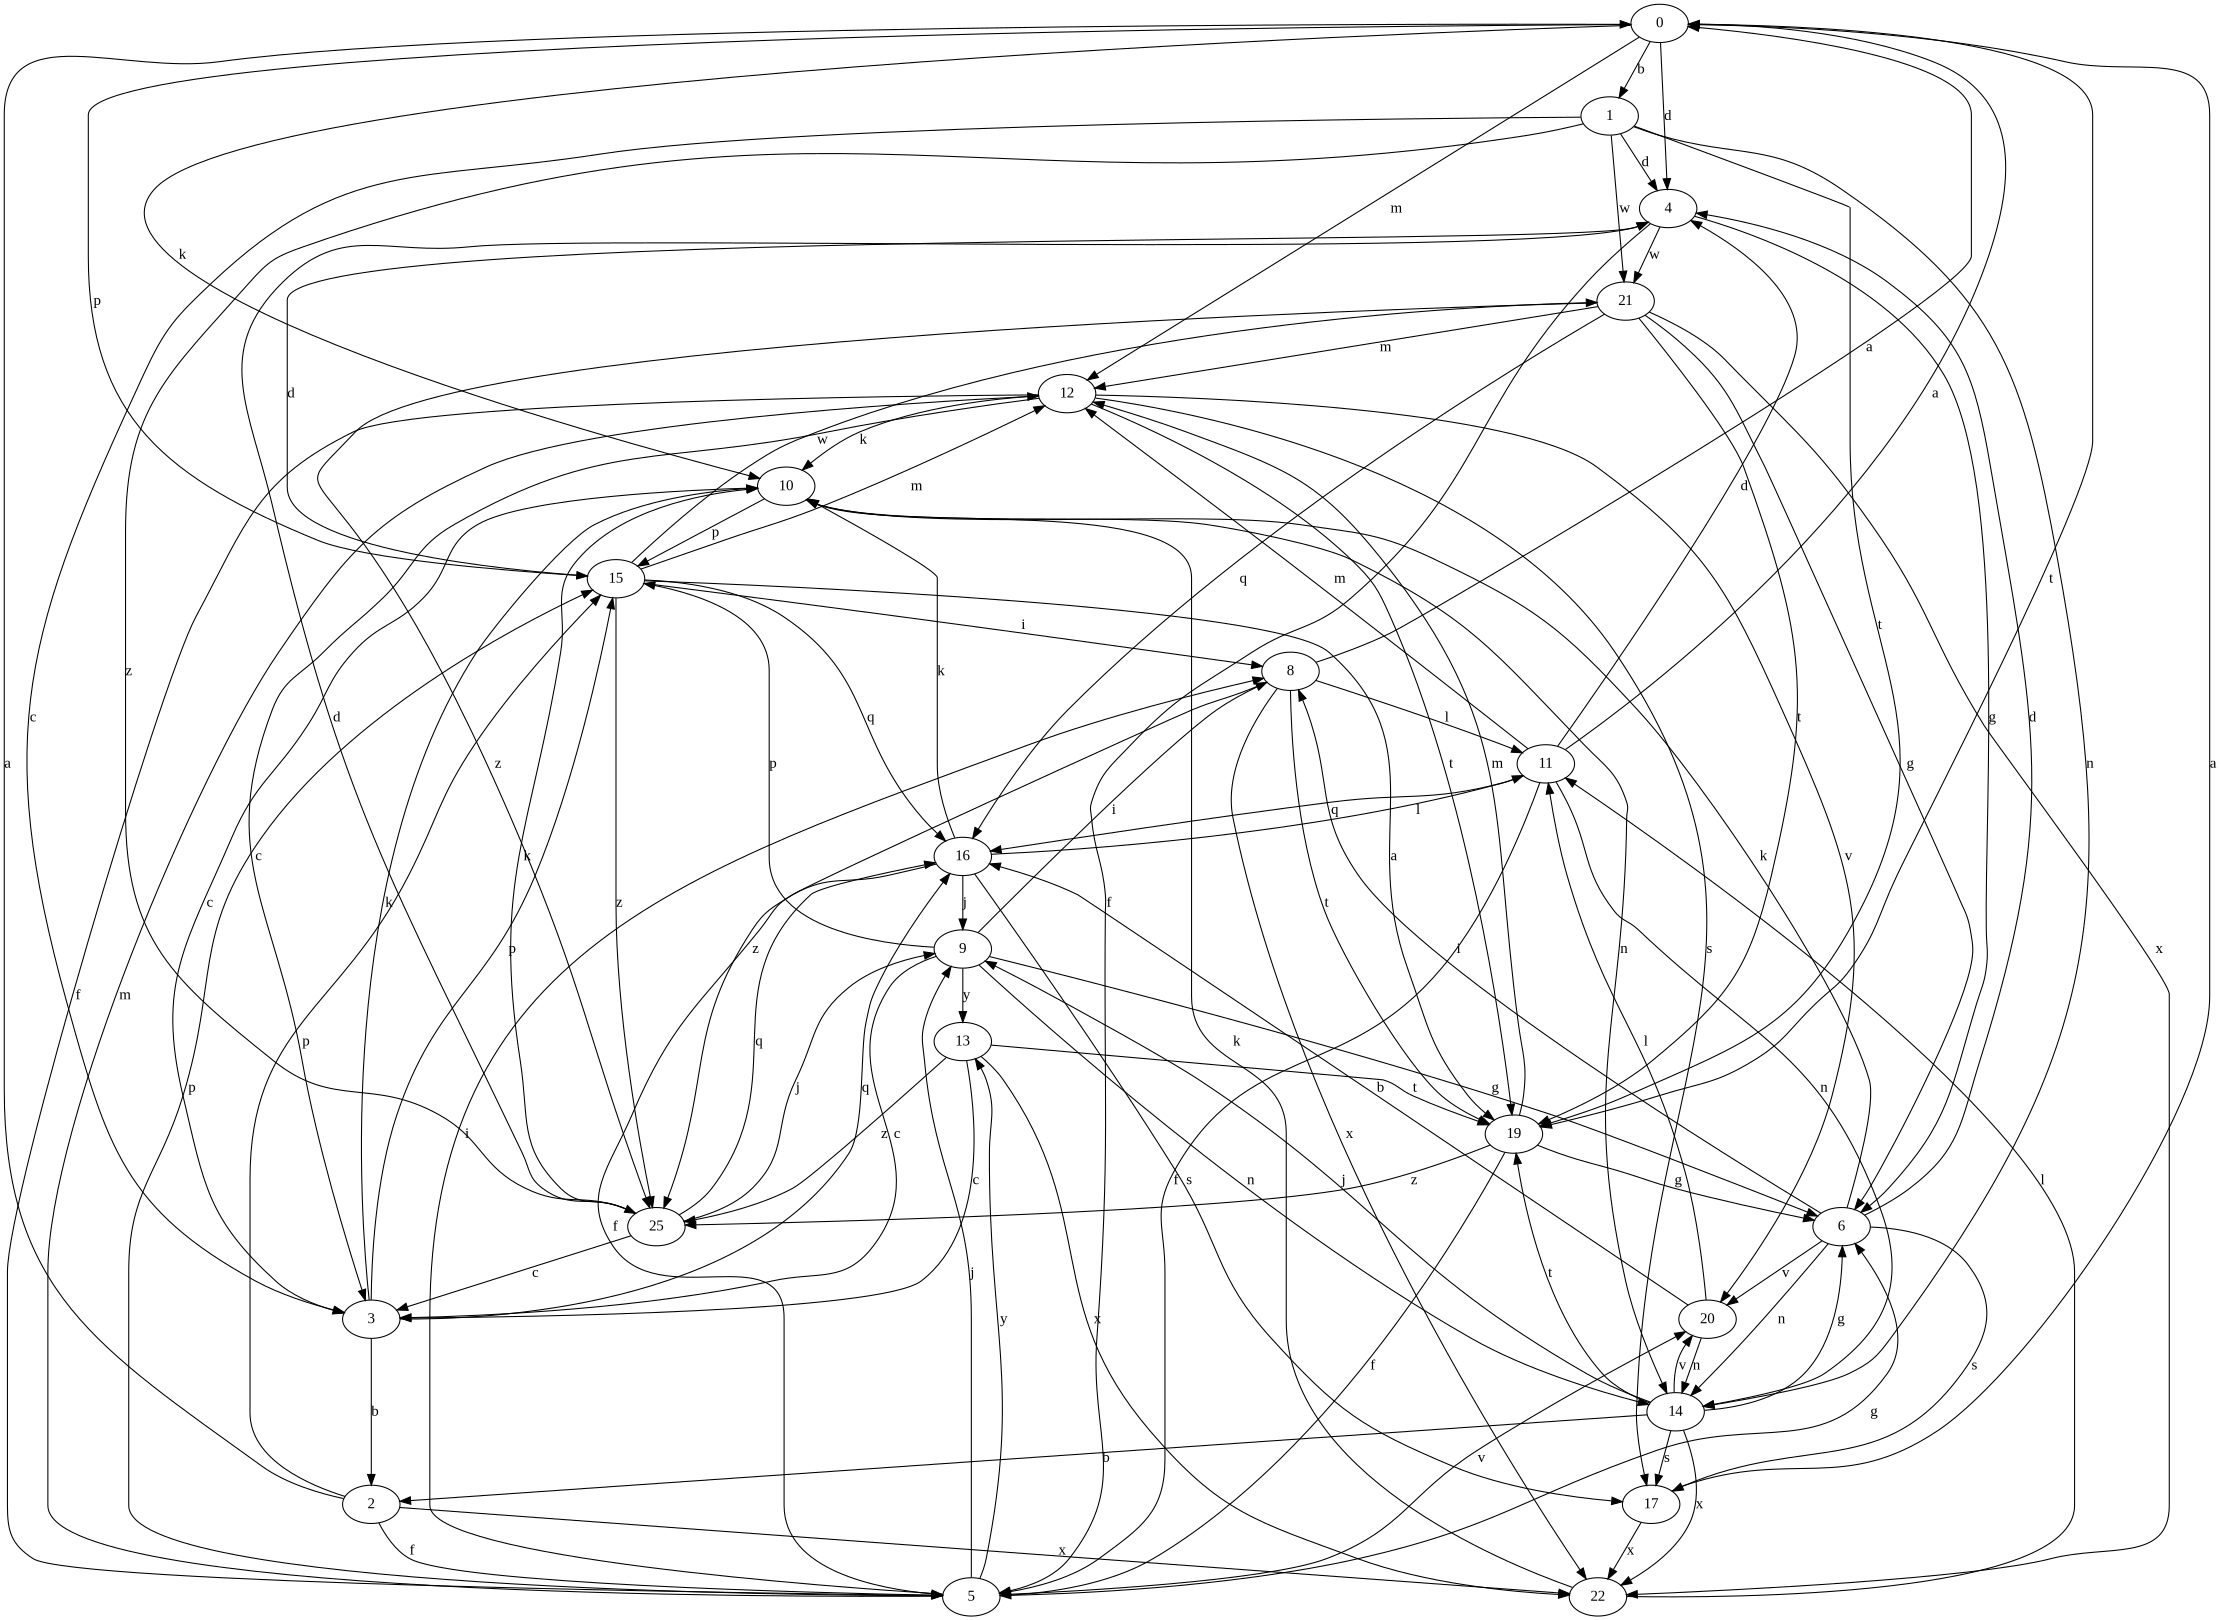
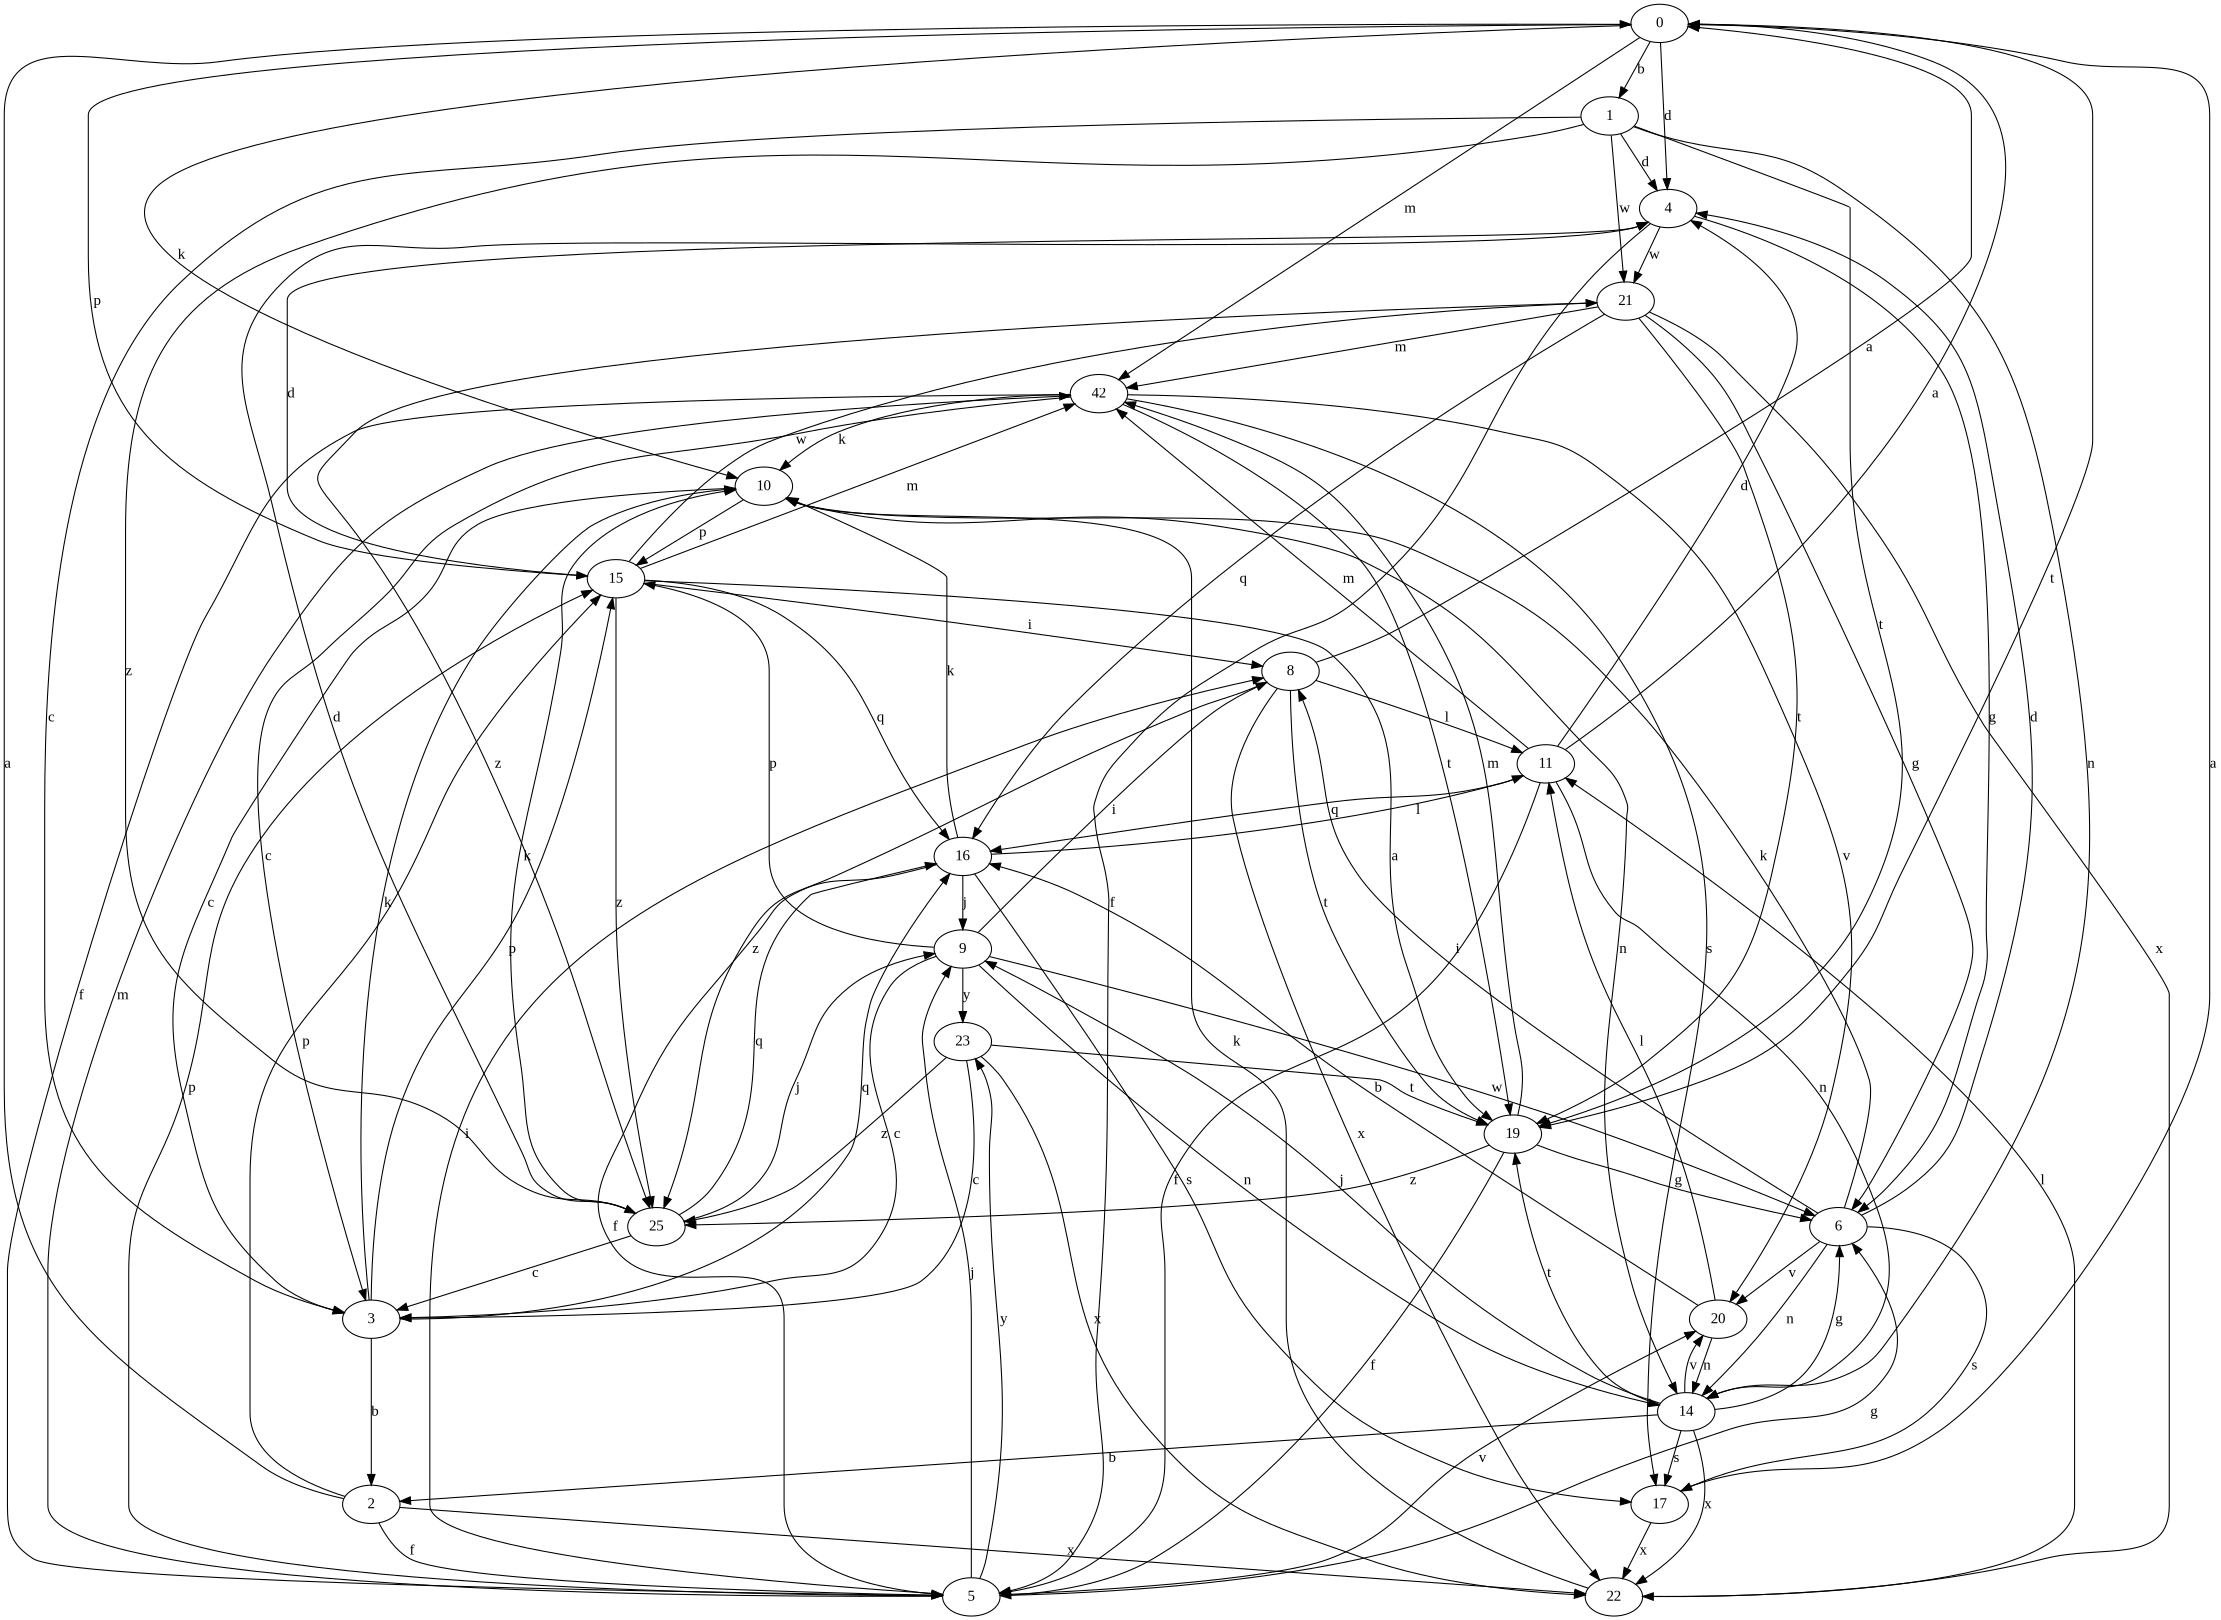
(1067, 394) -> (1099, 394)
(963, 1042) -> (963, 1042)
(1495, 1088) -> (1497, 1088)
